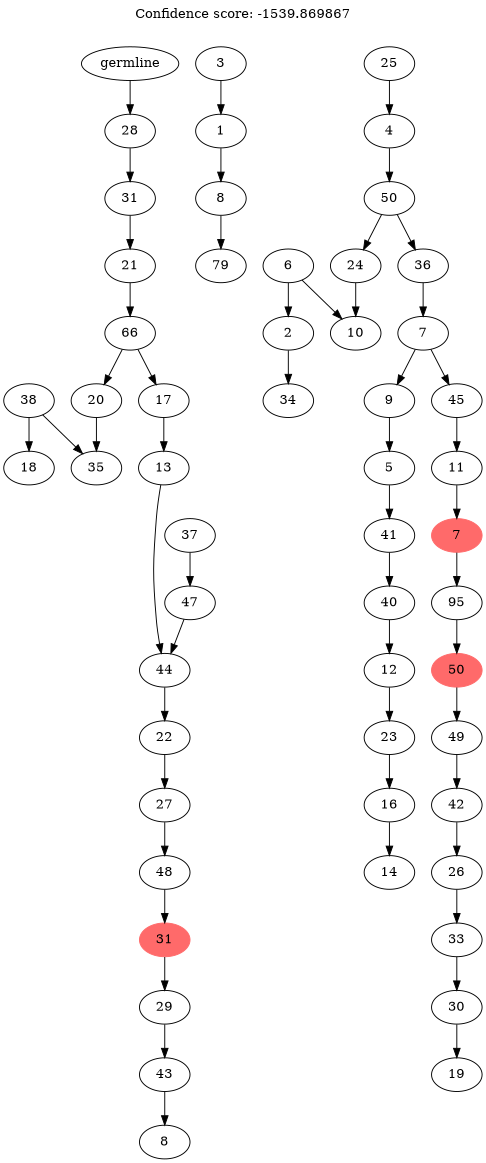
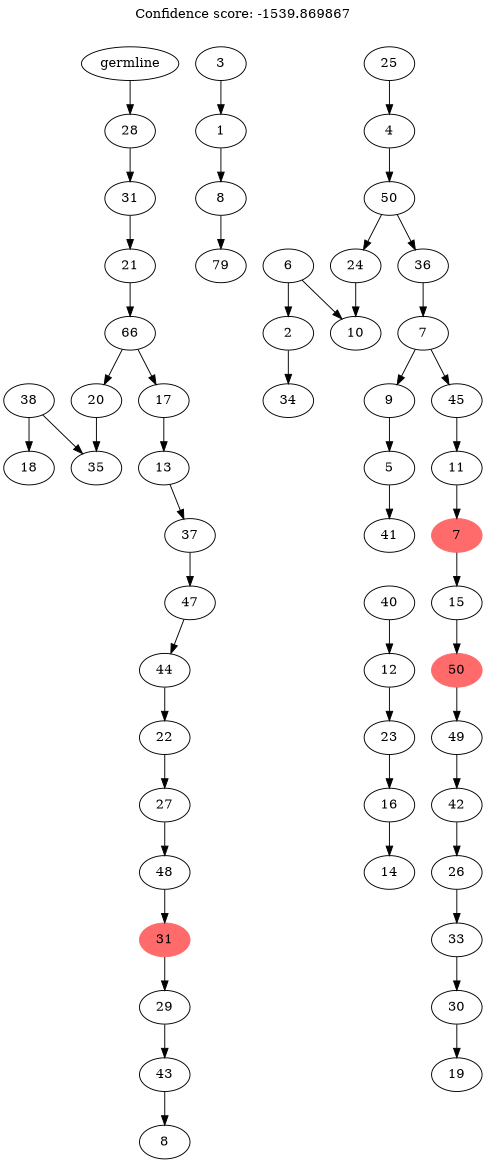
(154, 564) -> (175, 497)
(389, 565) -> none
(457, 603) -> (457, 603)
